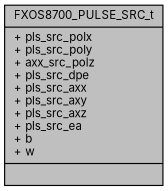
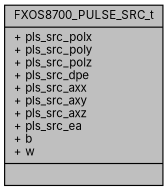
(54, 63) -> (53, 63)
